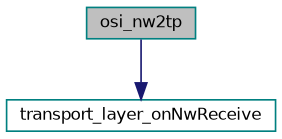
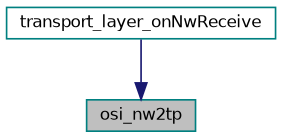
(141, 61) -> (141, 61)
